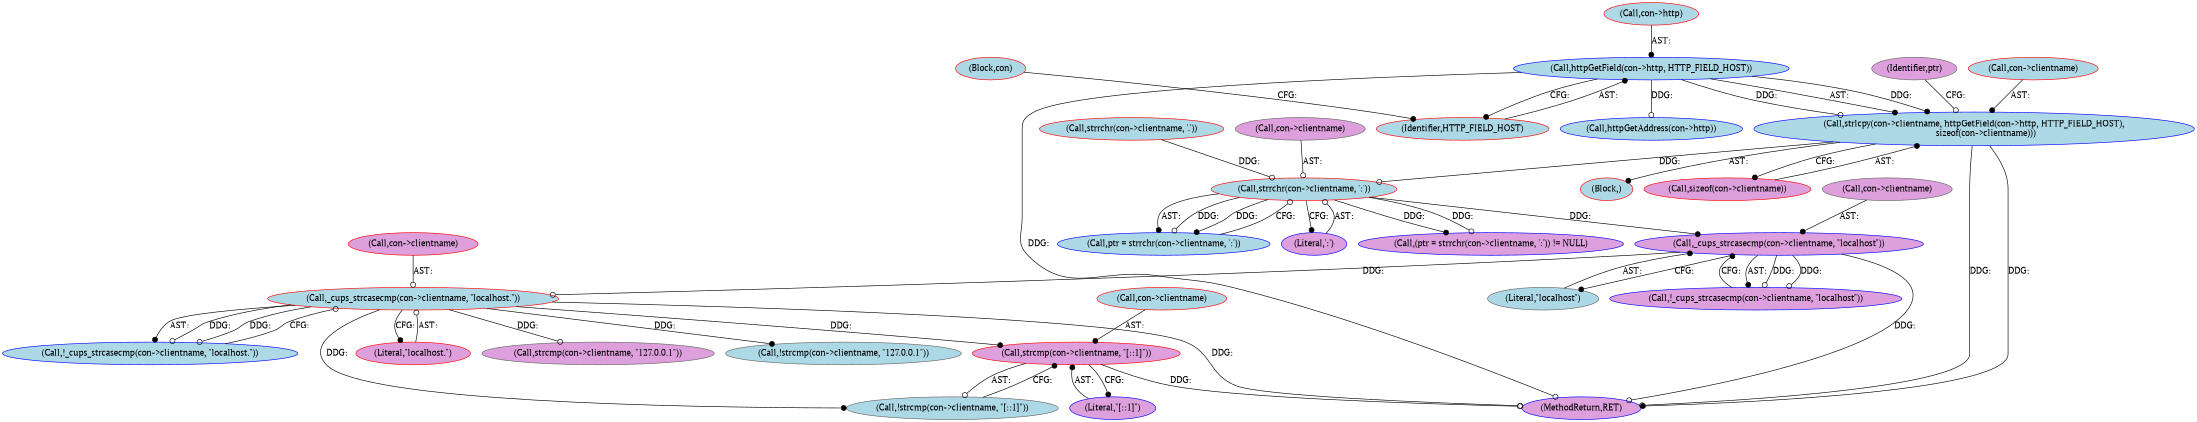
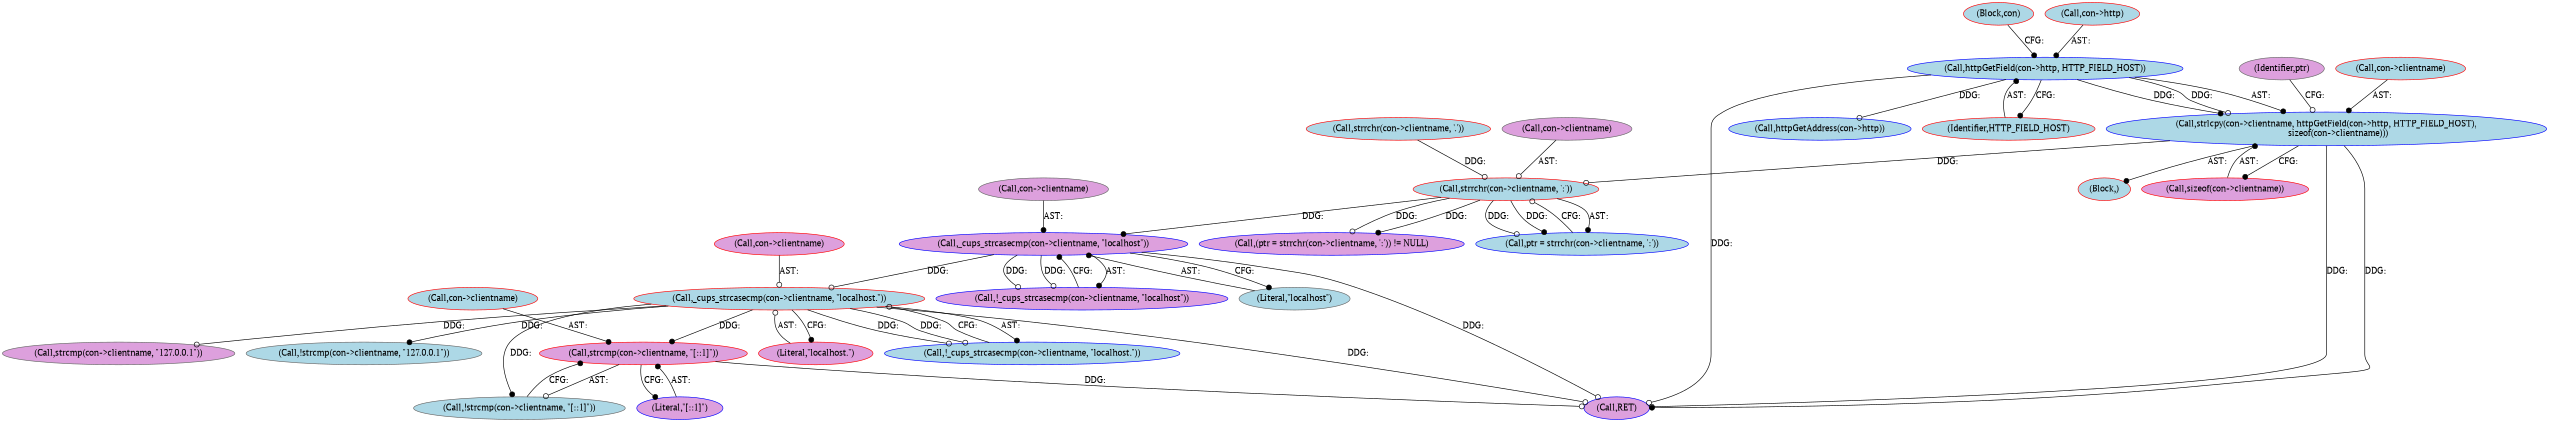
(1218, 92) -> (2020, 39)
(1314, 244) -> none
(1581, 408) -> (1617, 408)
